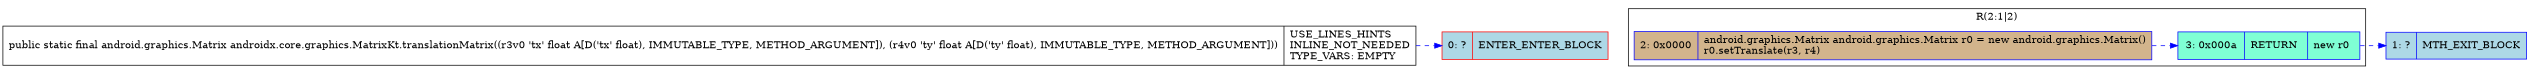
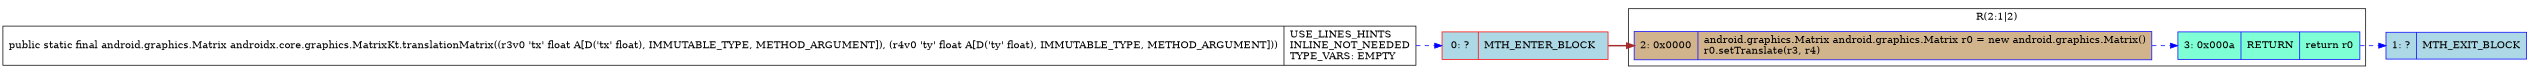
(1540, 45) -> (1540, 45)
(2332, 45) -> (2330, 45)
none -> (1617, 46)
